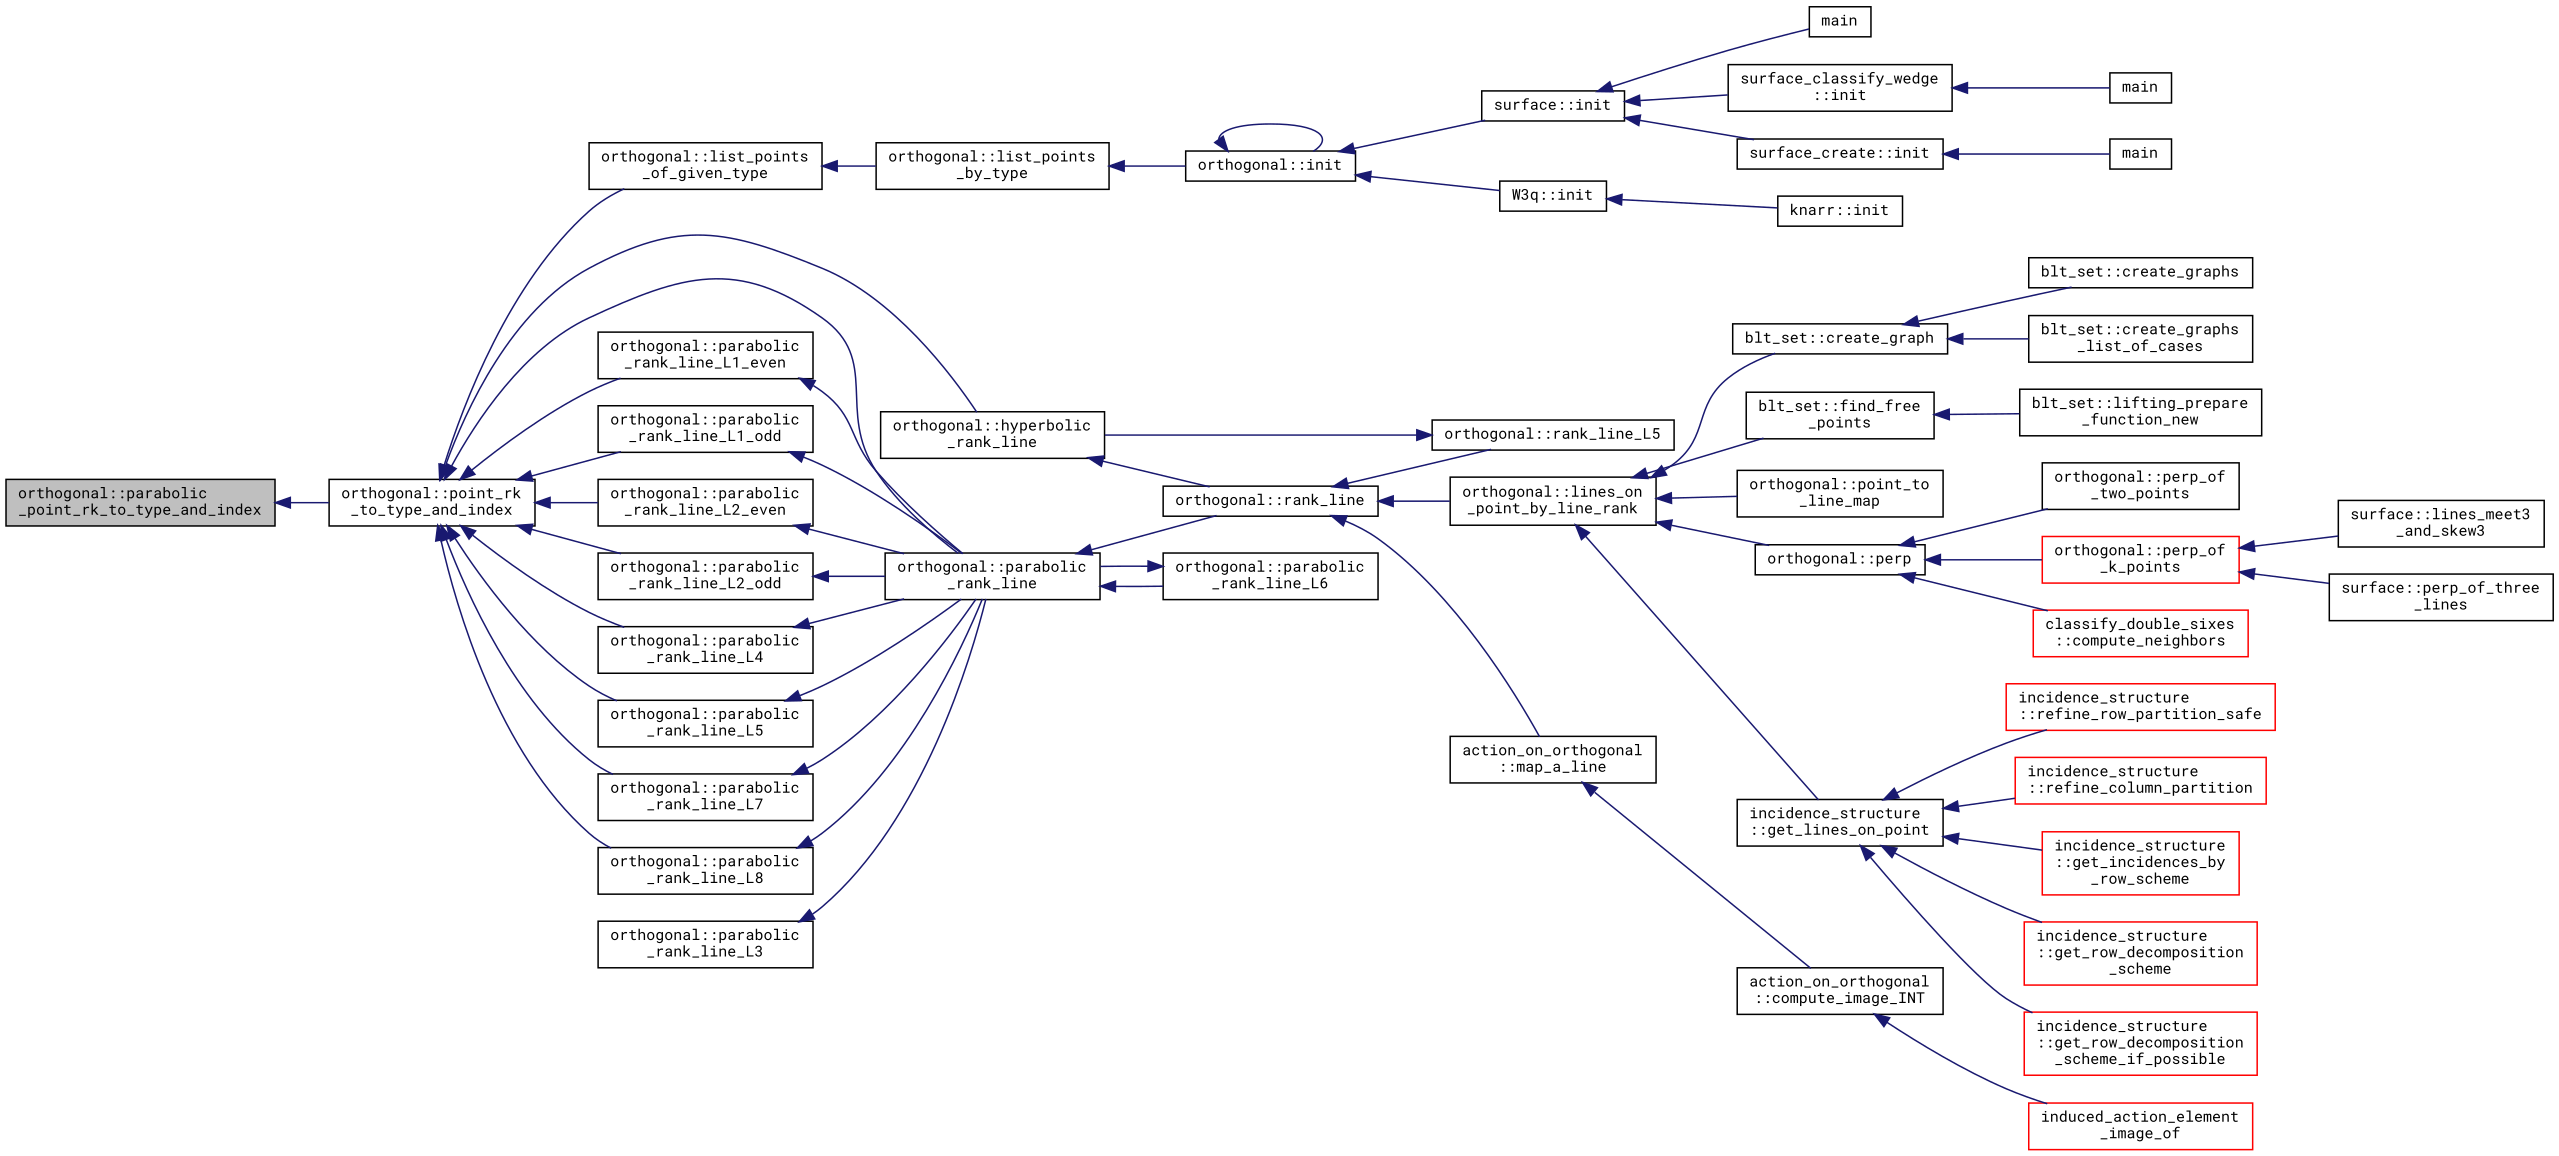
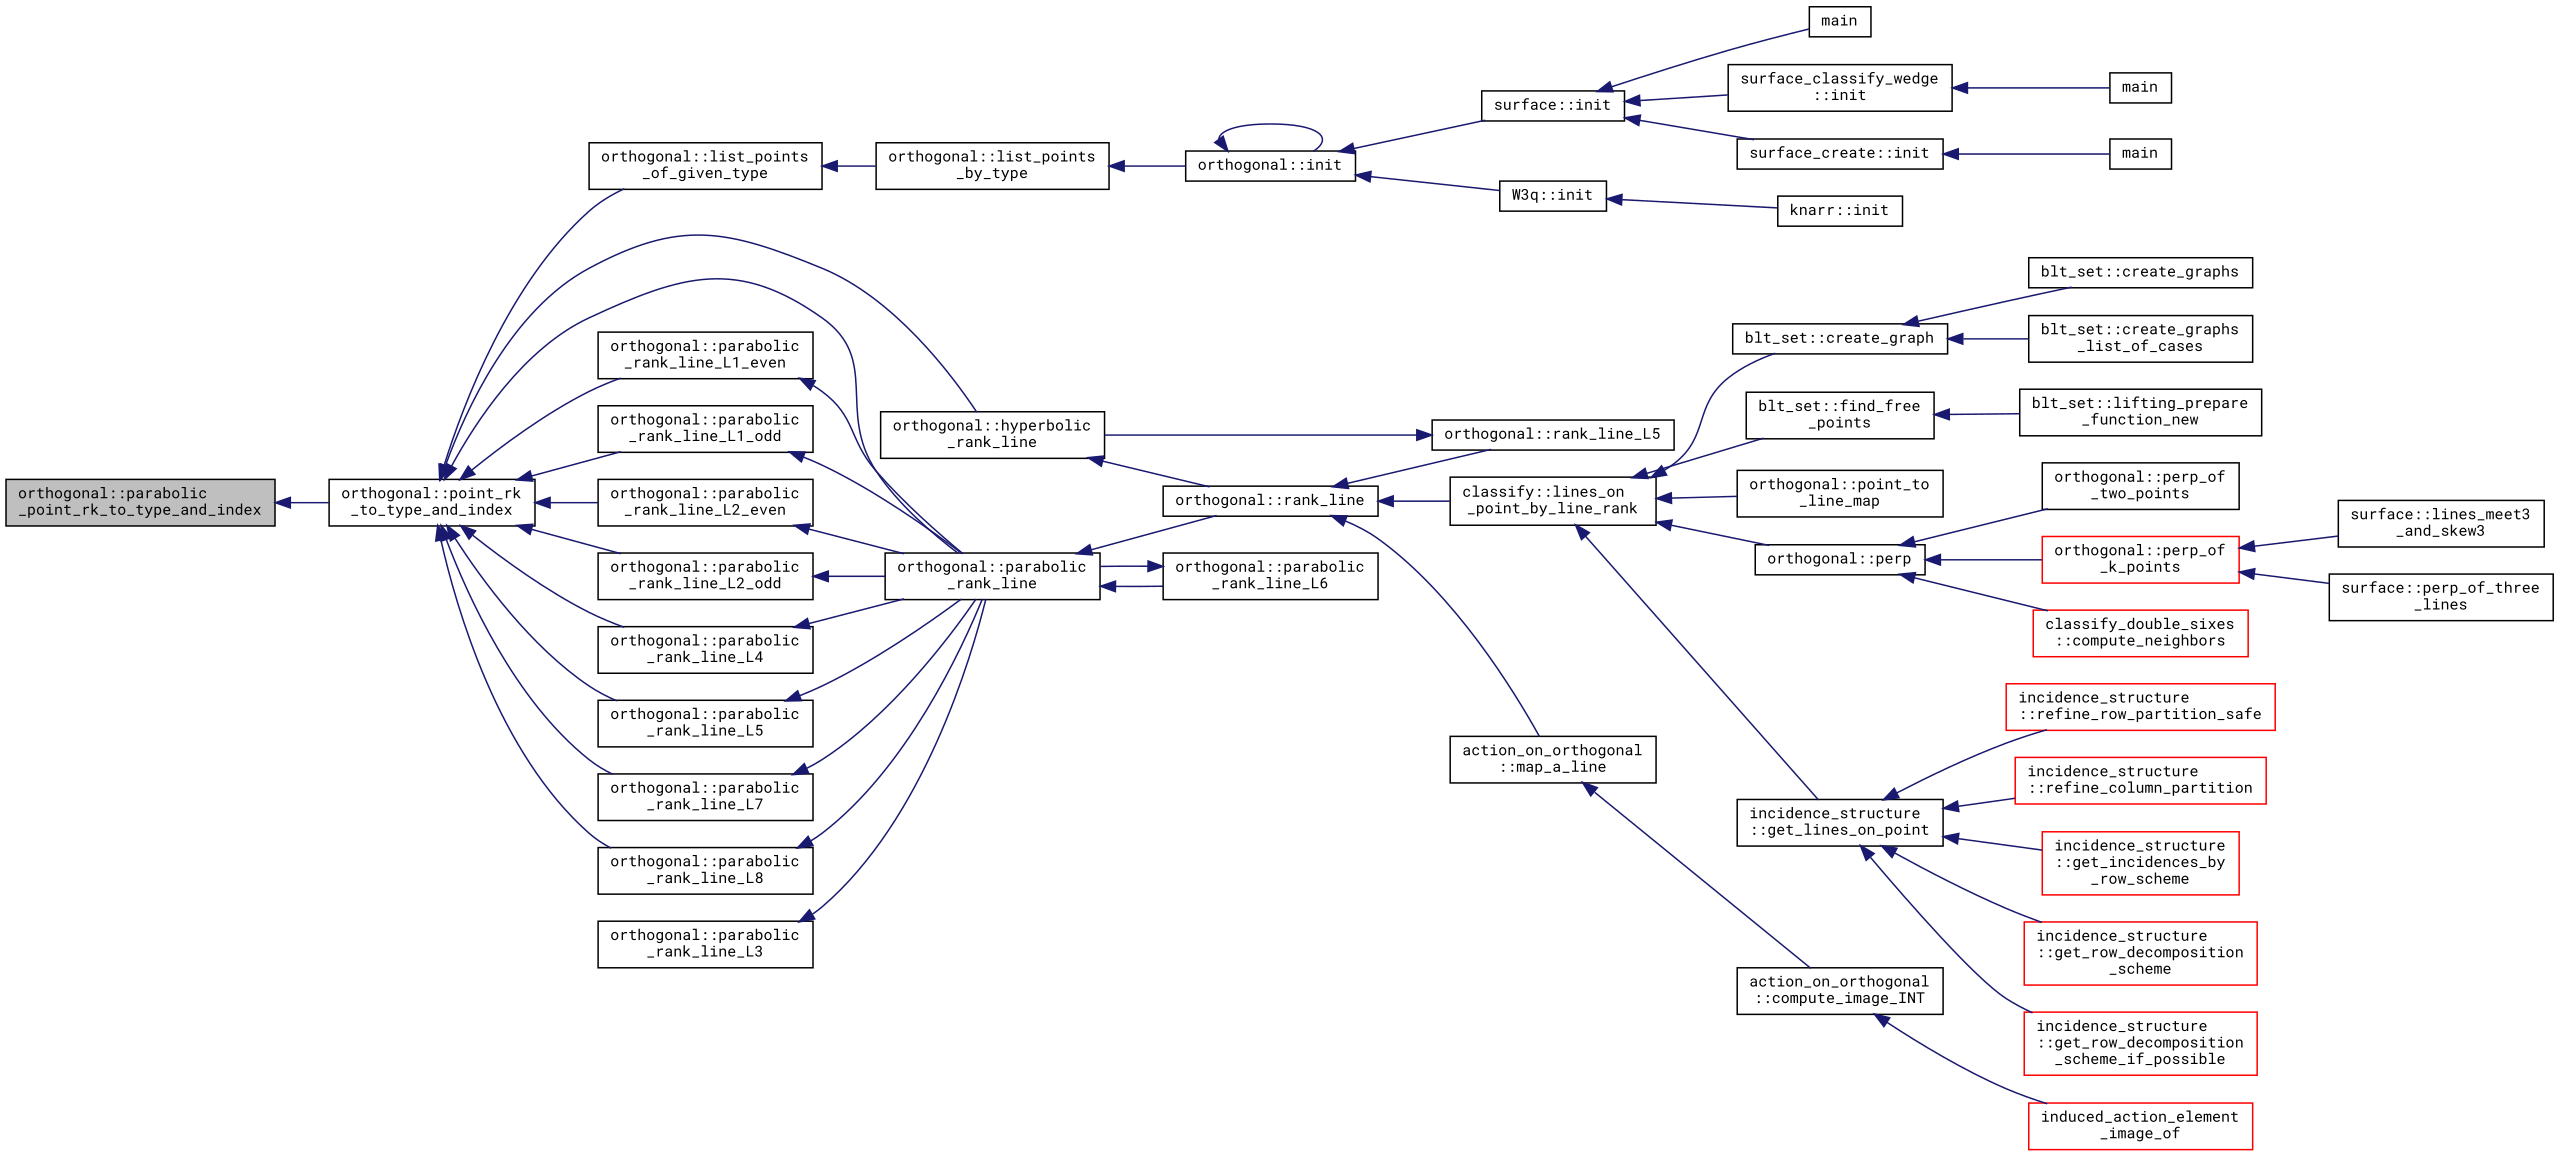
(1553, 501) -> (1553, 501)
